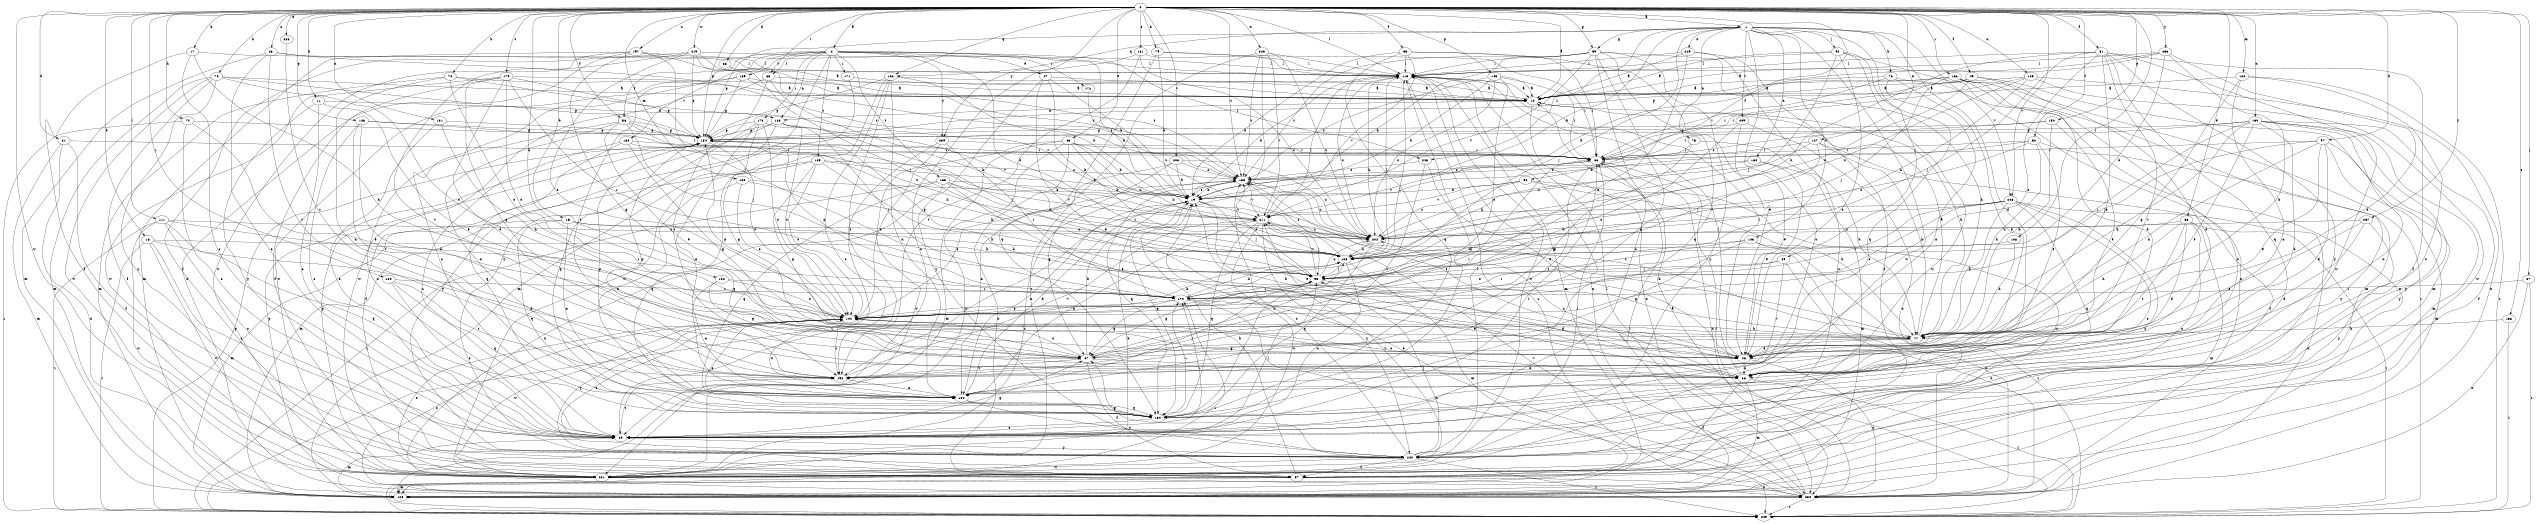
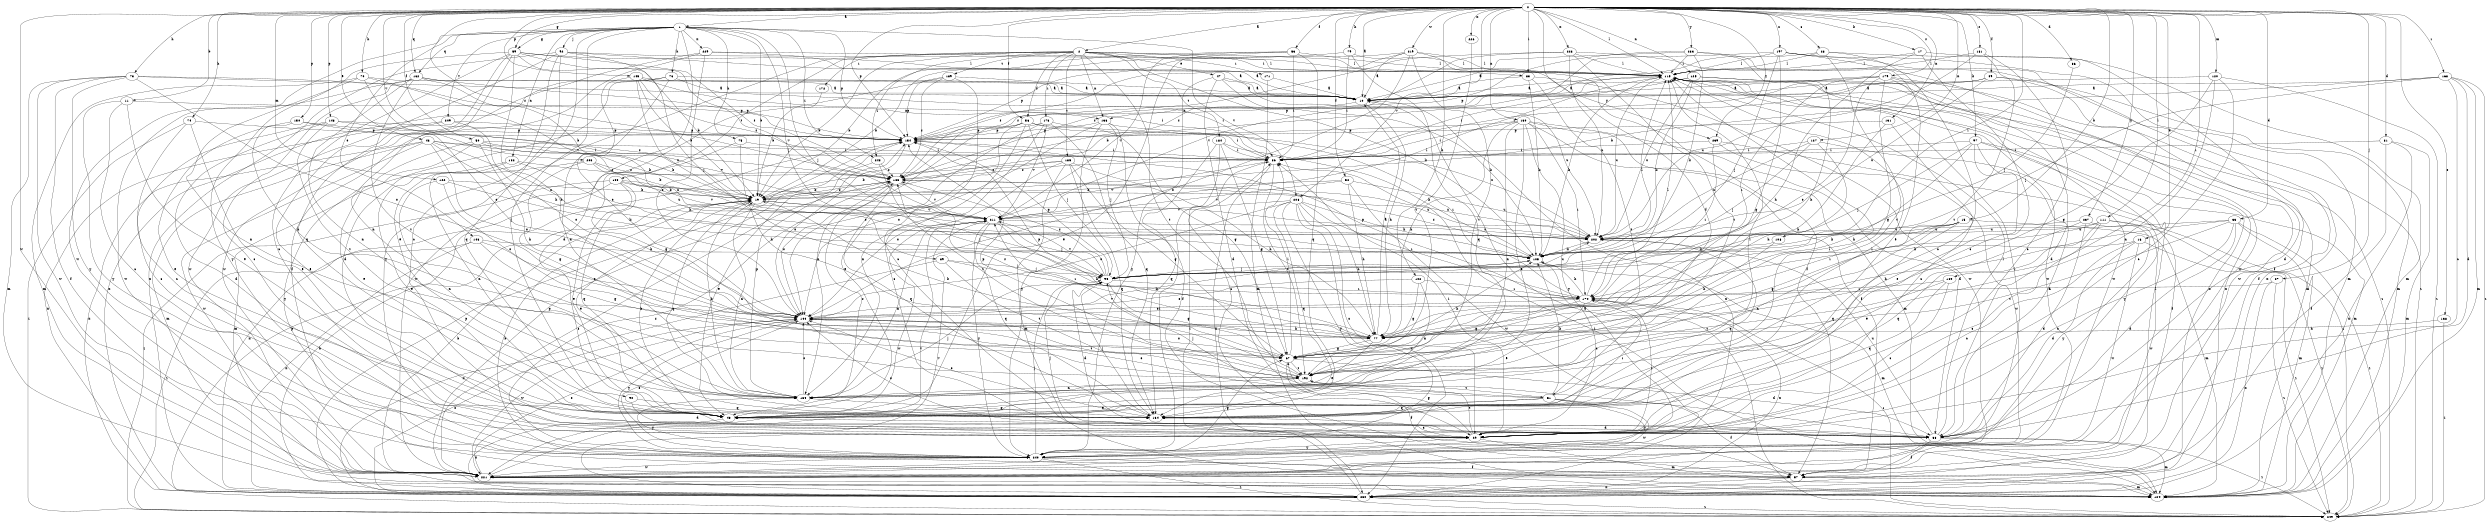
(1620, 365) -> (1449, 388)
none -> (631, 398)
